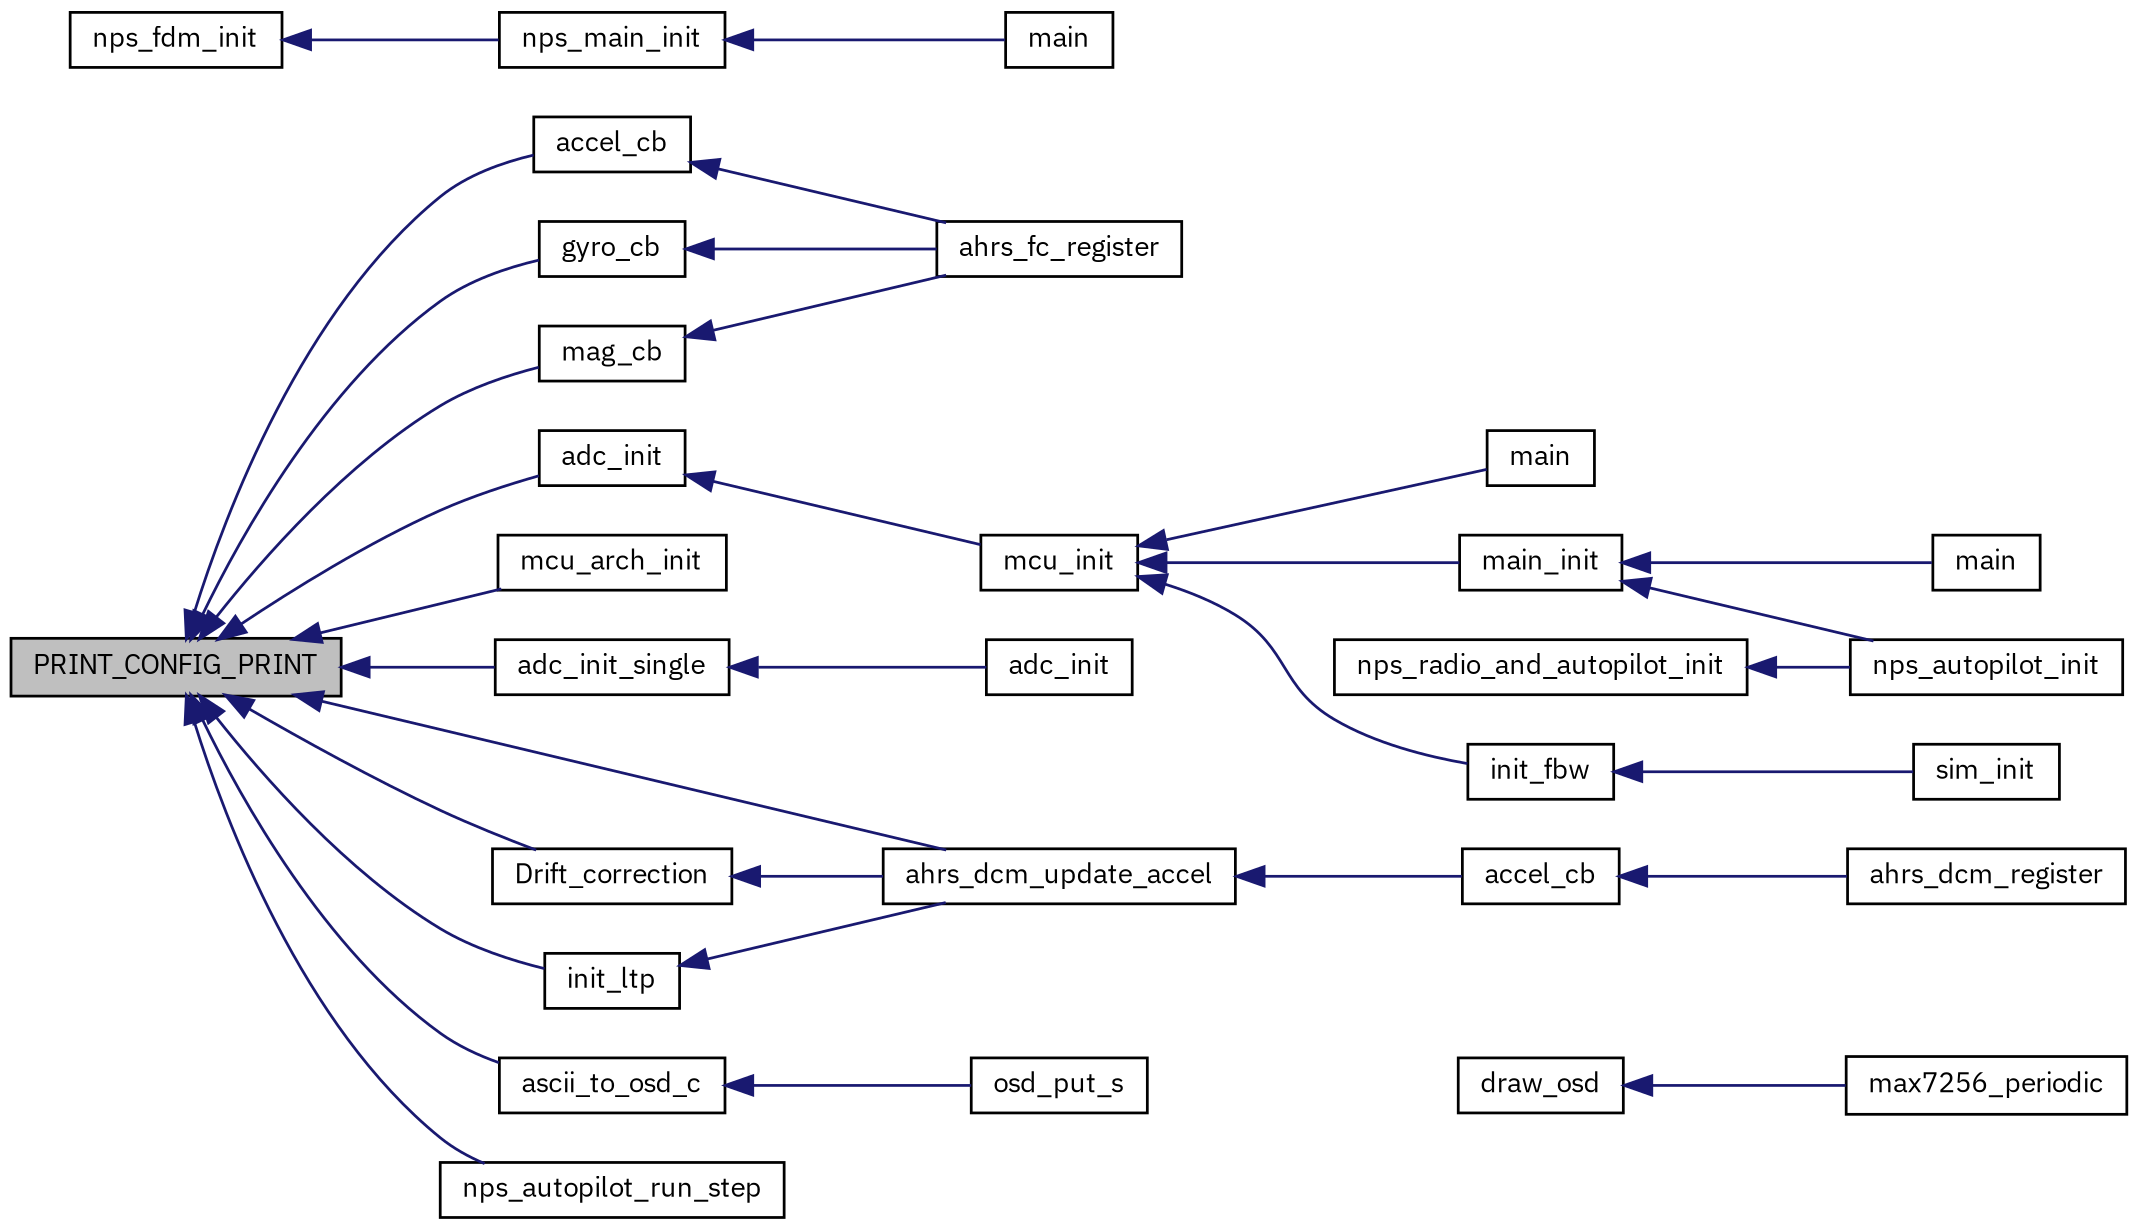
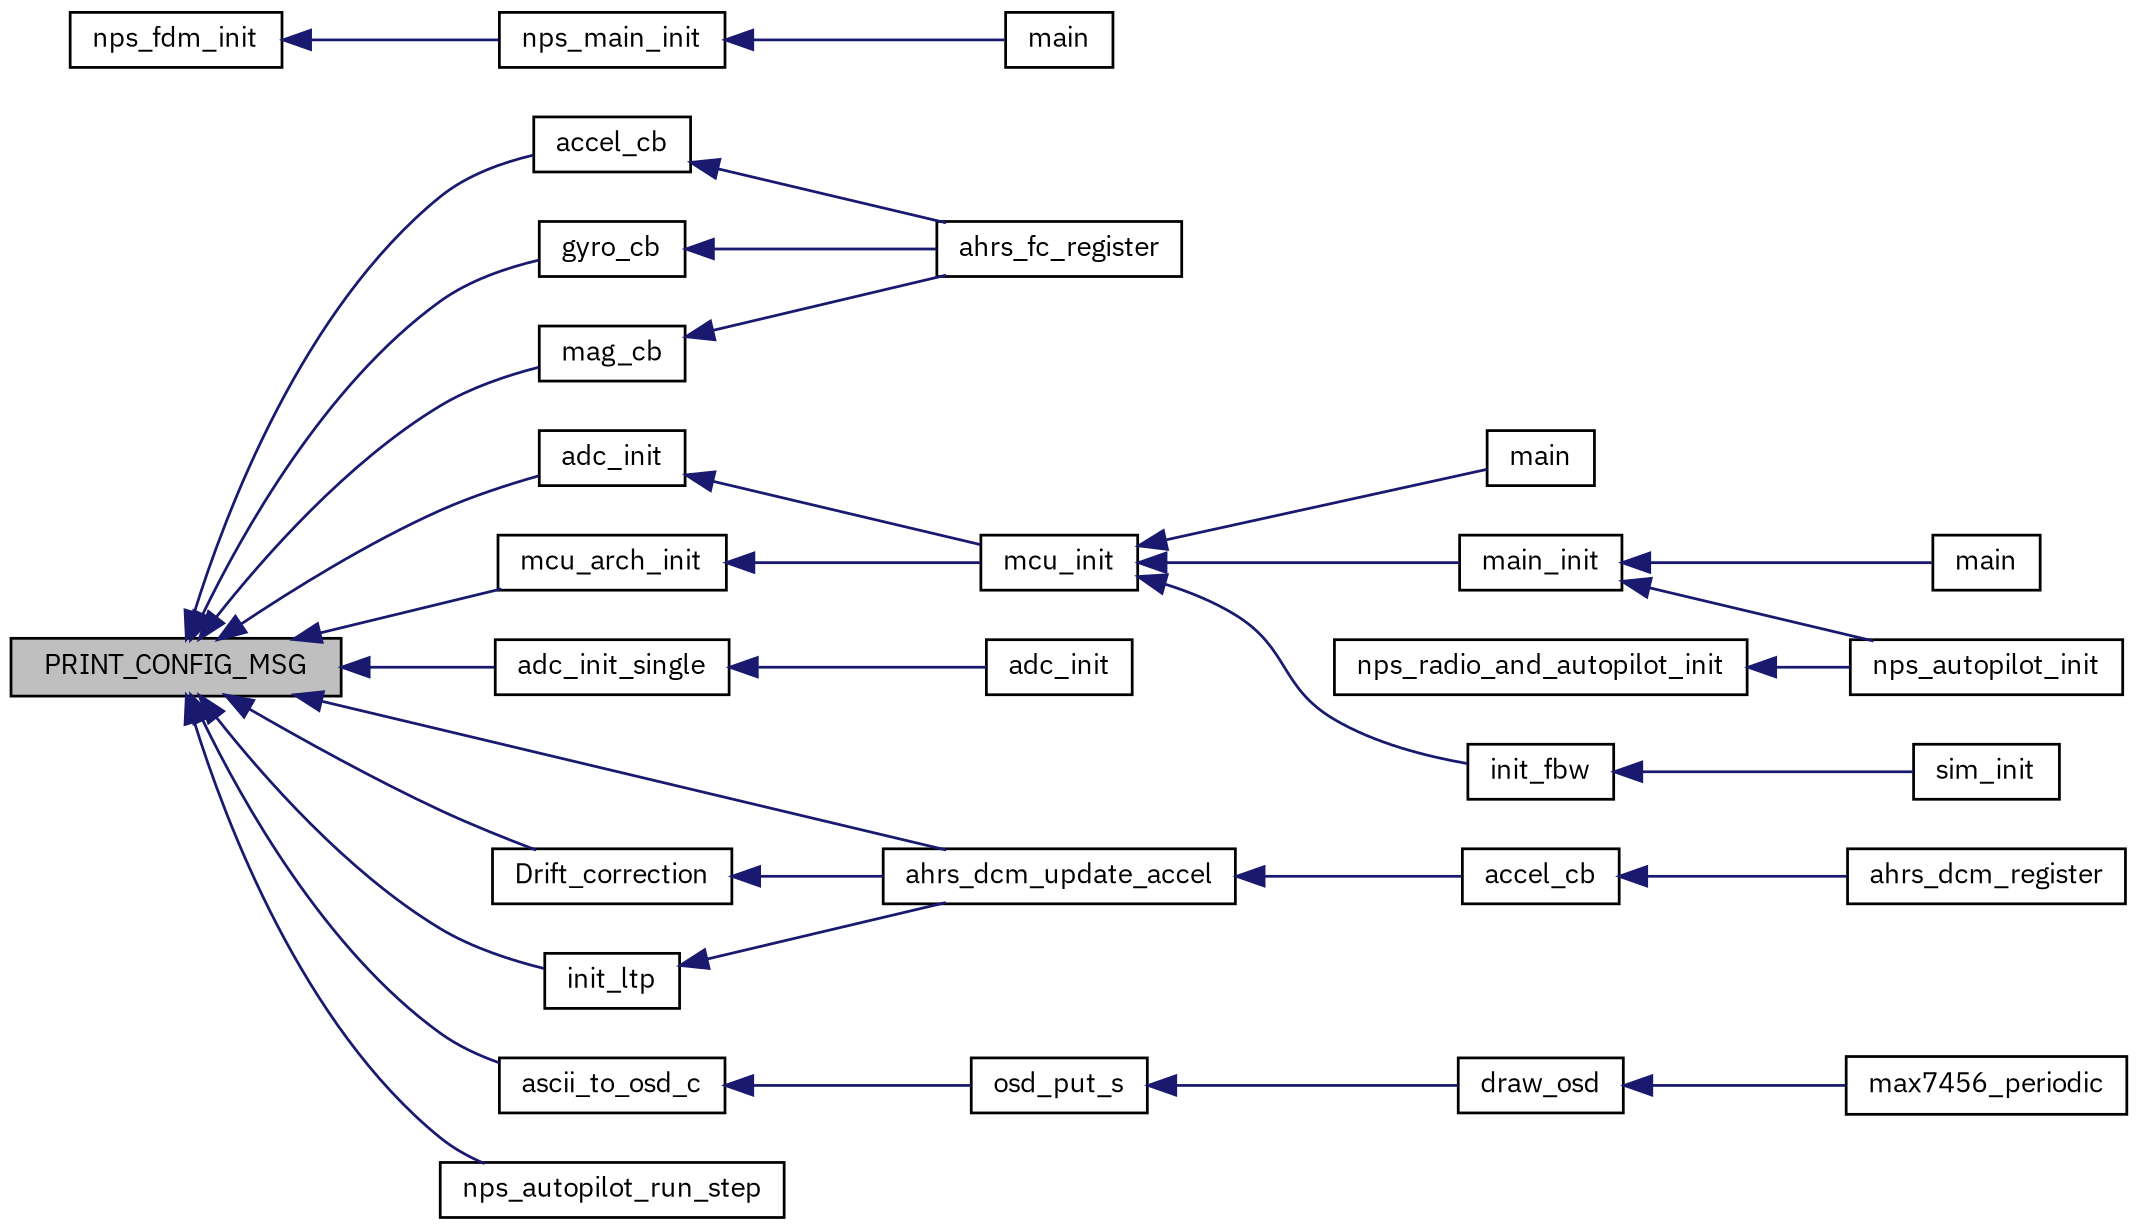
none -> (867, 563)
(176, 667) -> (176, 667)
none -> (1317, 1085)
(1987, 1085) -> (1987, 1085)
